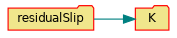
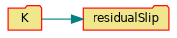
(109, 19) -> (57, 19)
